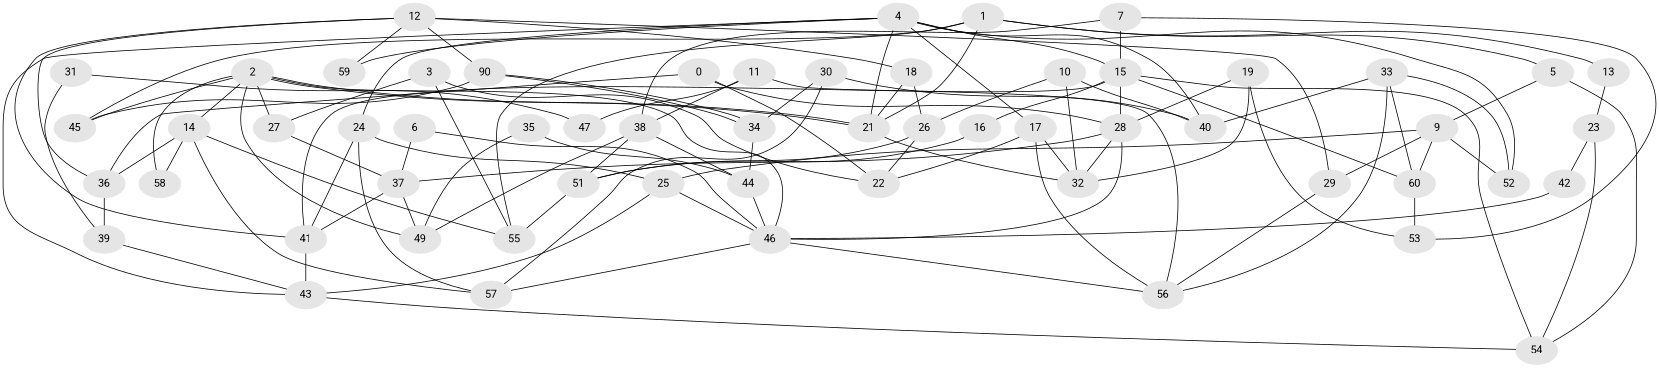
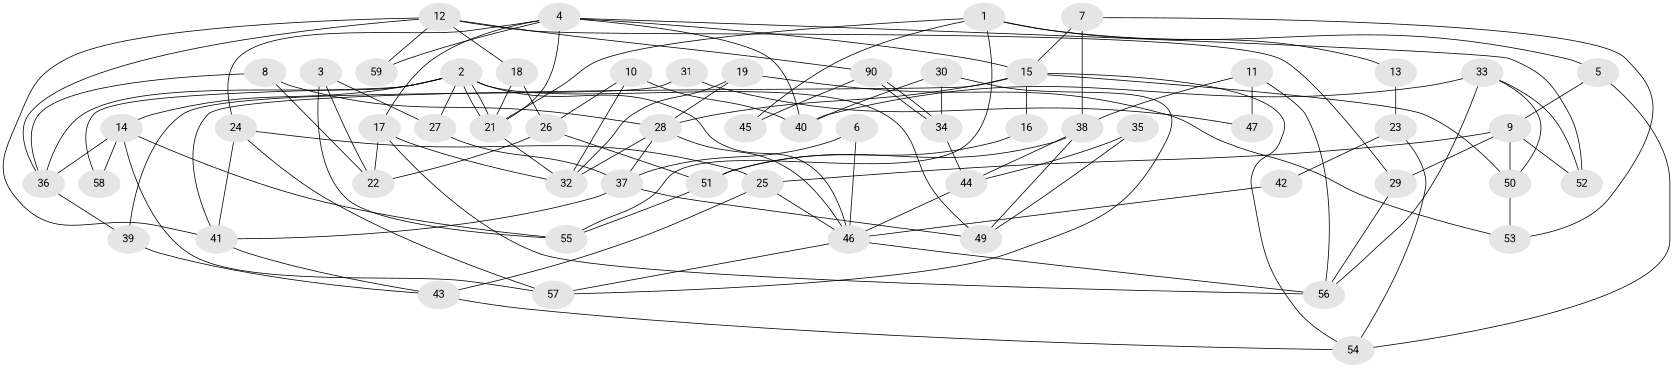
(228, 45) -> none
(699, 73) -> (265, 73)
(162, 97) -> (228, 90)
(1415, 184) -> (1510, 184)
